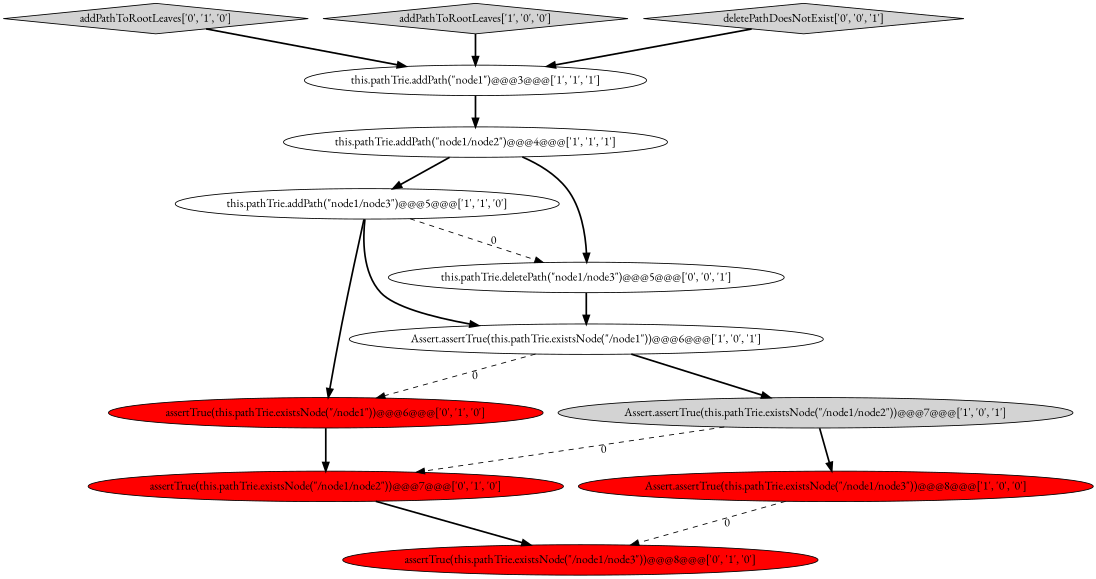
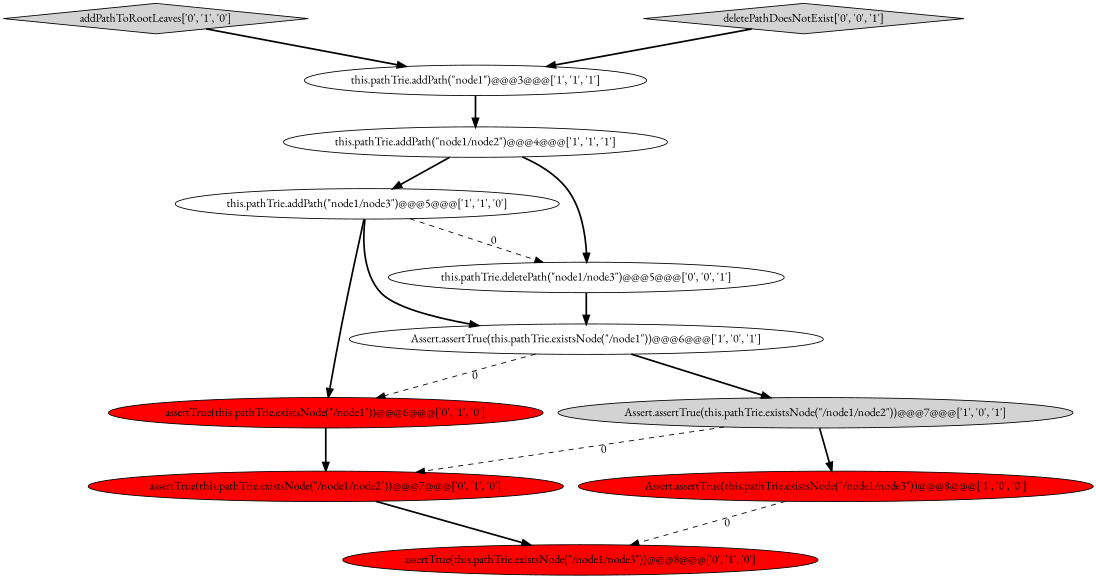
(475, 19) -> none
